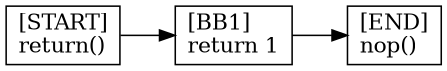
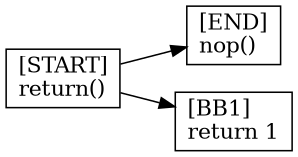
(312, 35) -> (146, 57)
